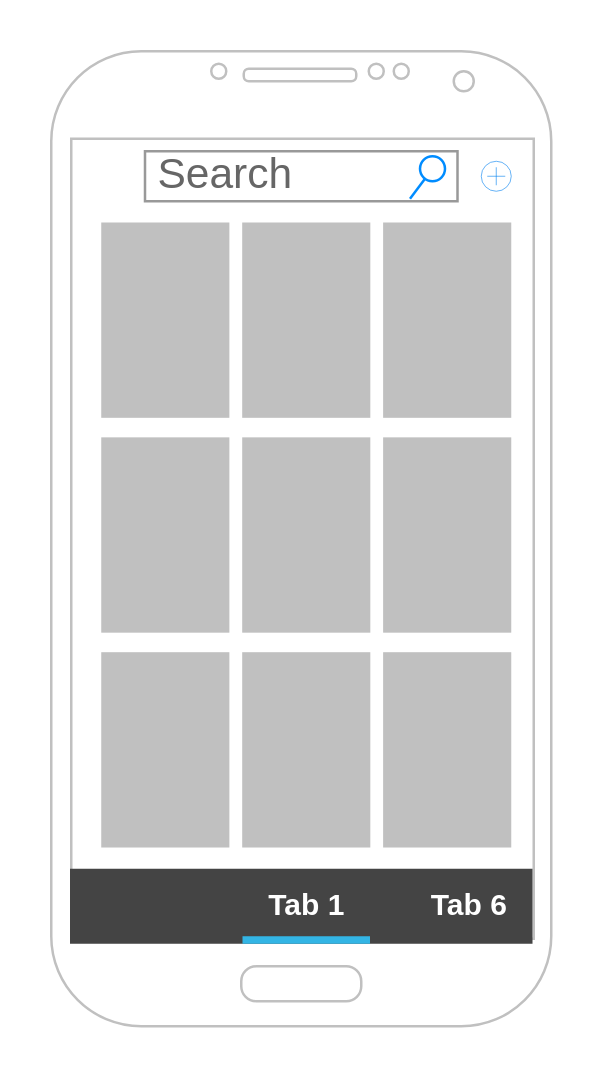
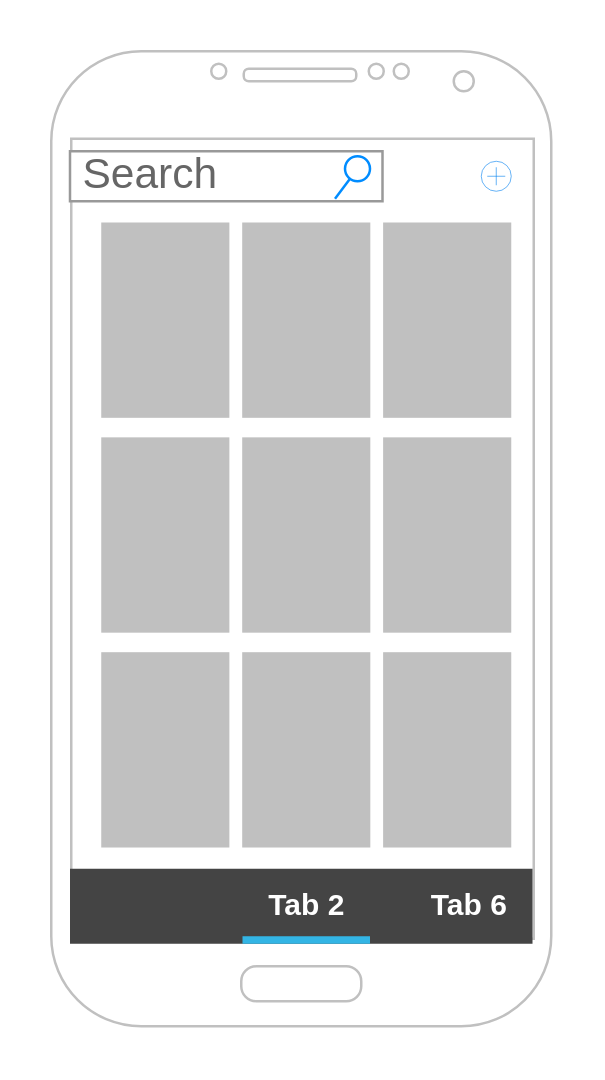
(301, 176) -> (226, 176)
(308, 906) -> (308, 906)
